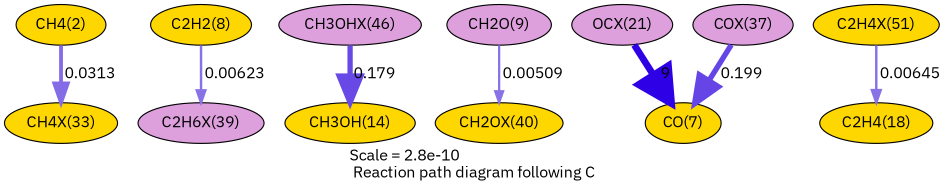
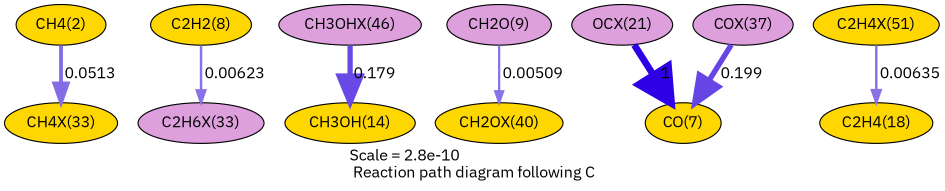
(89, 74) -> (89, 74)
(664, 74) -> (664, 74)
(908, 74) -> (908, 74)
(201, 123) -> (201, 123)
